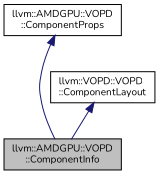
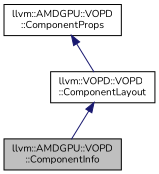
(40, 92) -> (85, 58)
